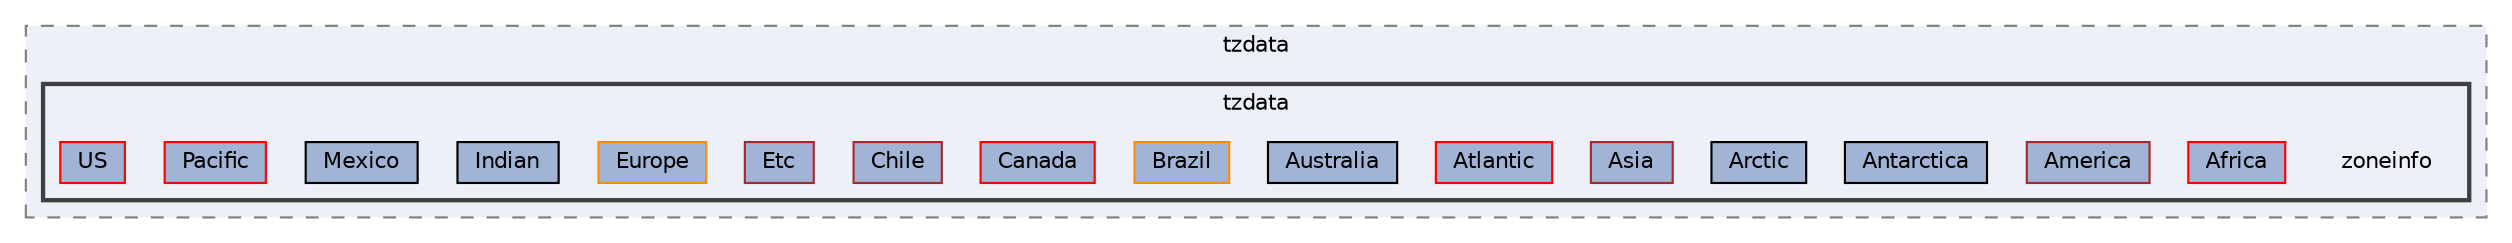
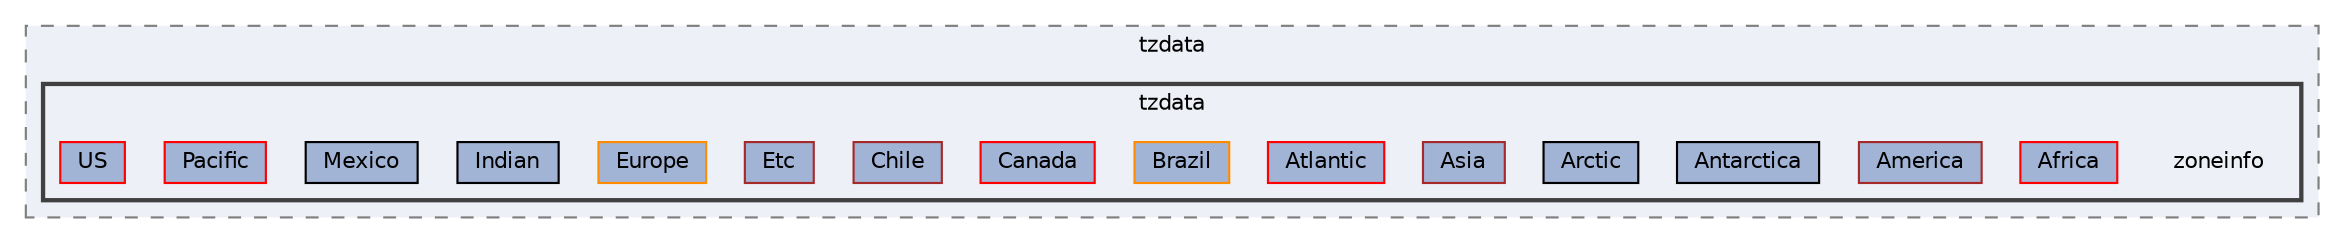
(1333, 163) -> none
